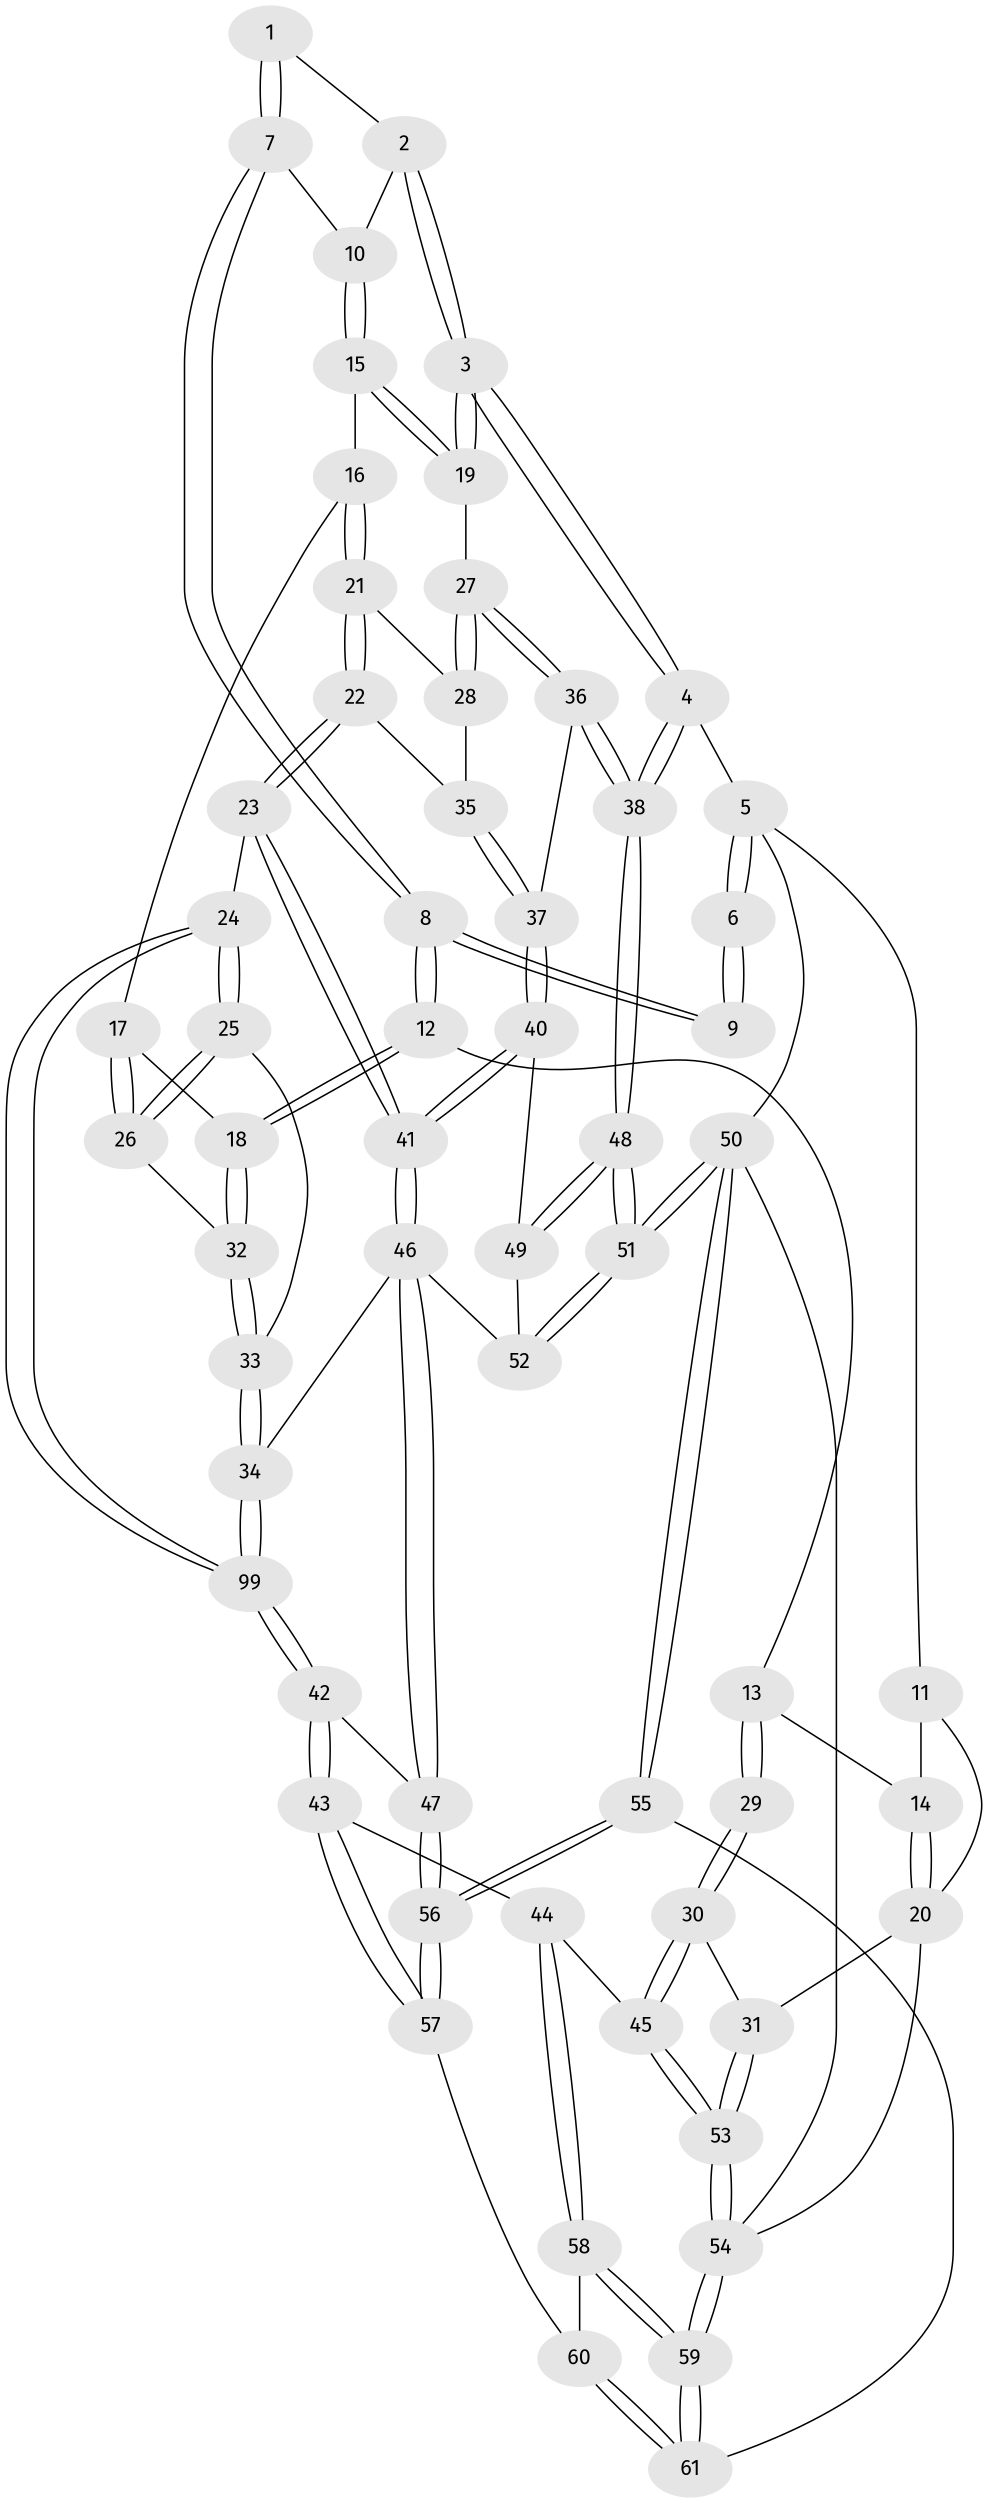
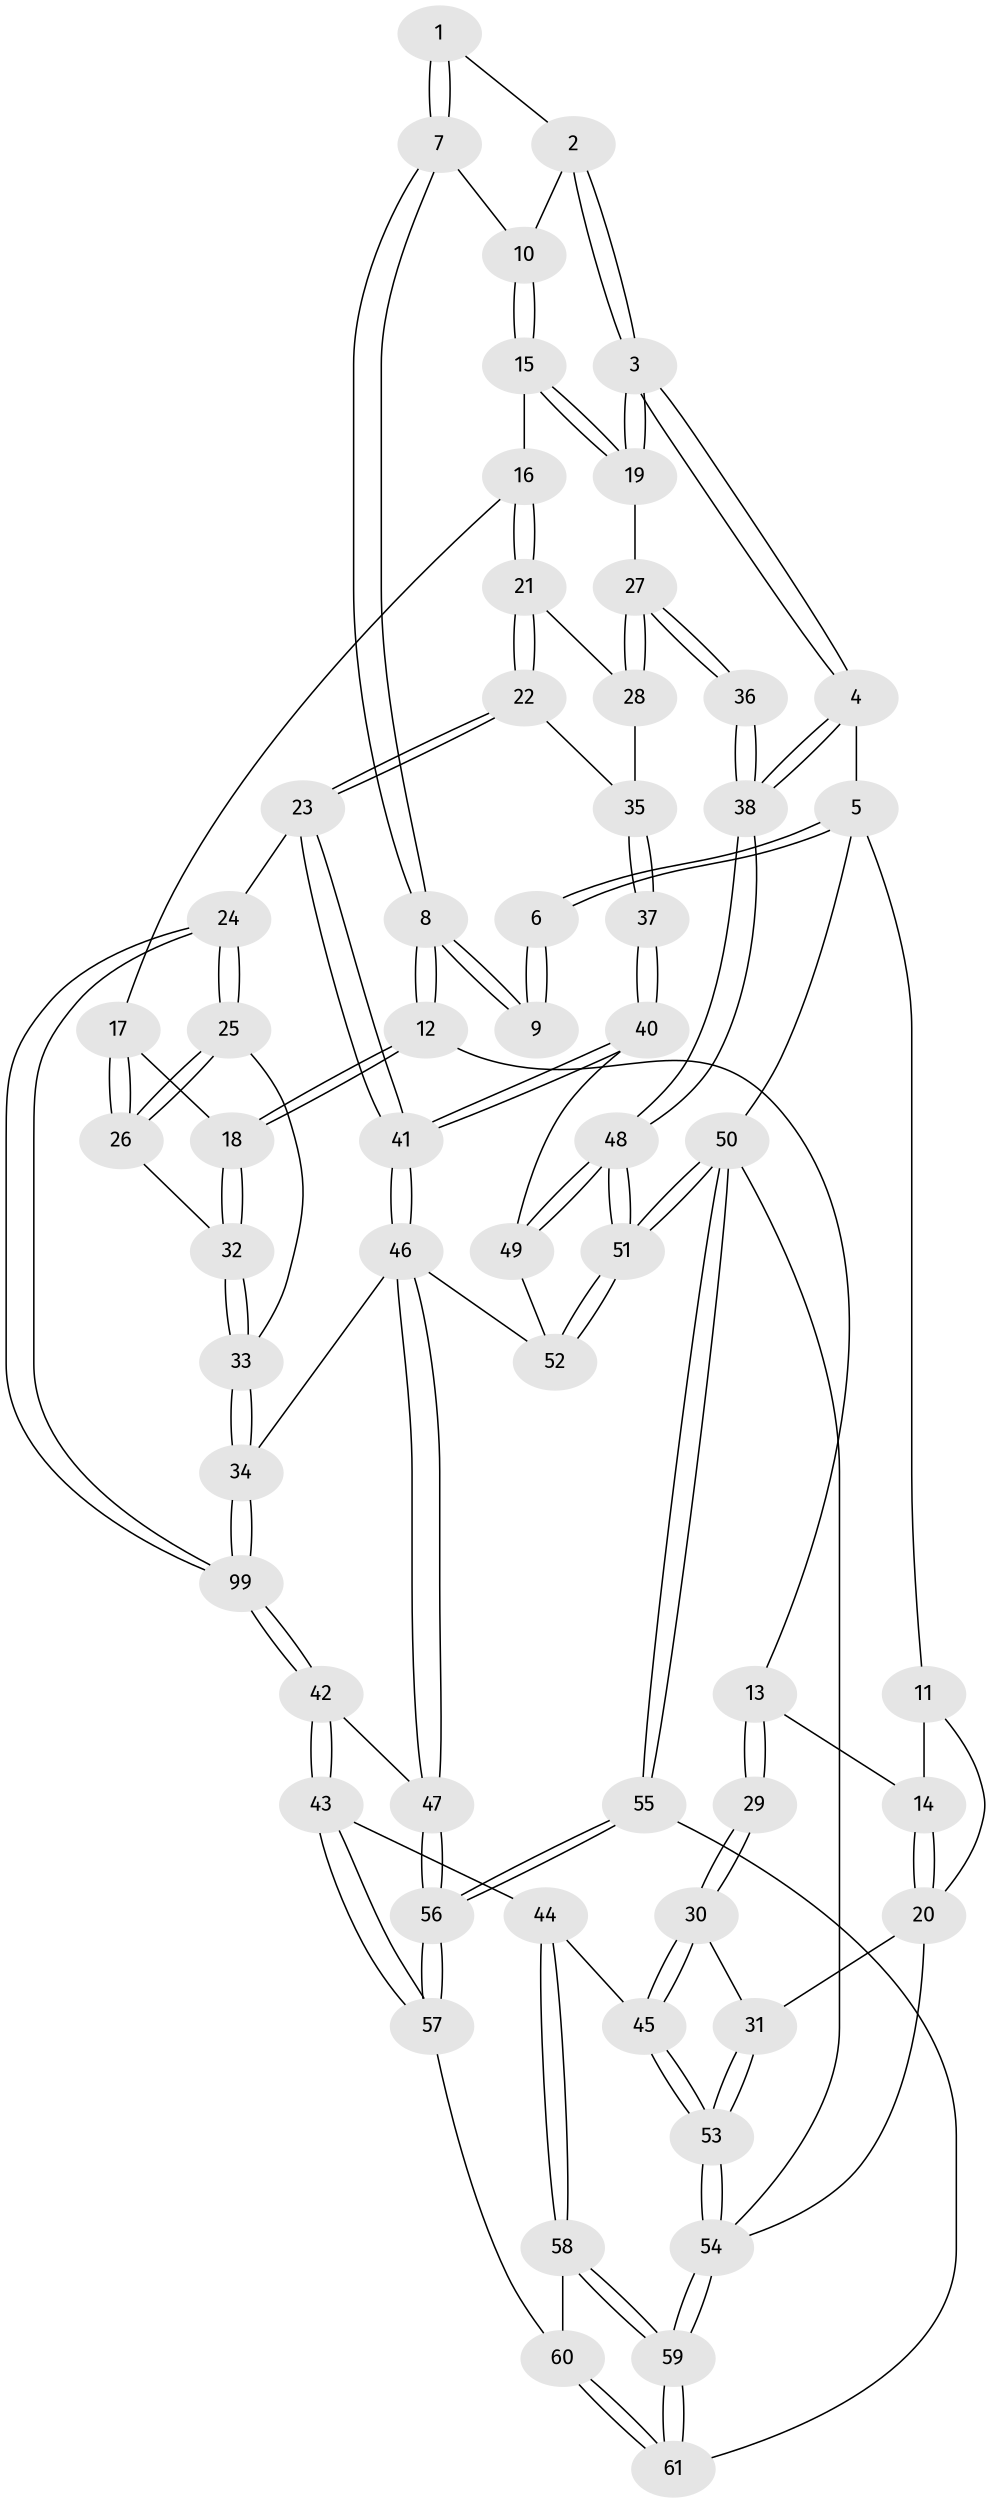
(557, 809) -> none
